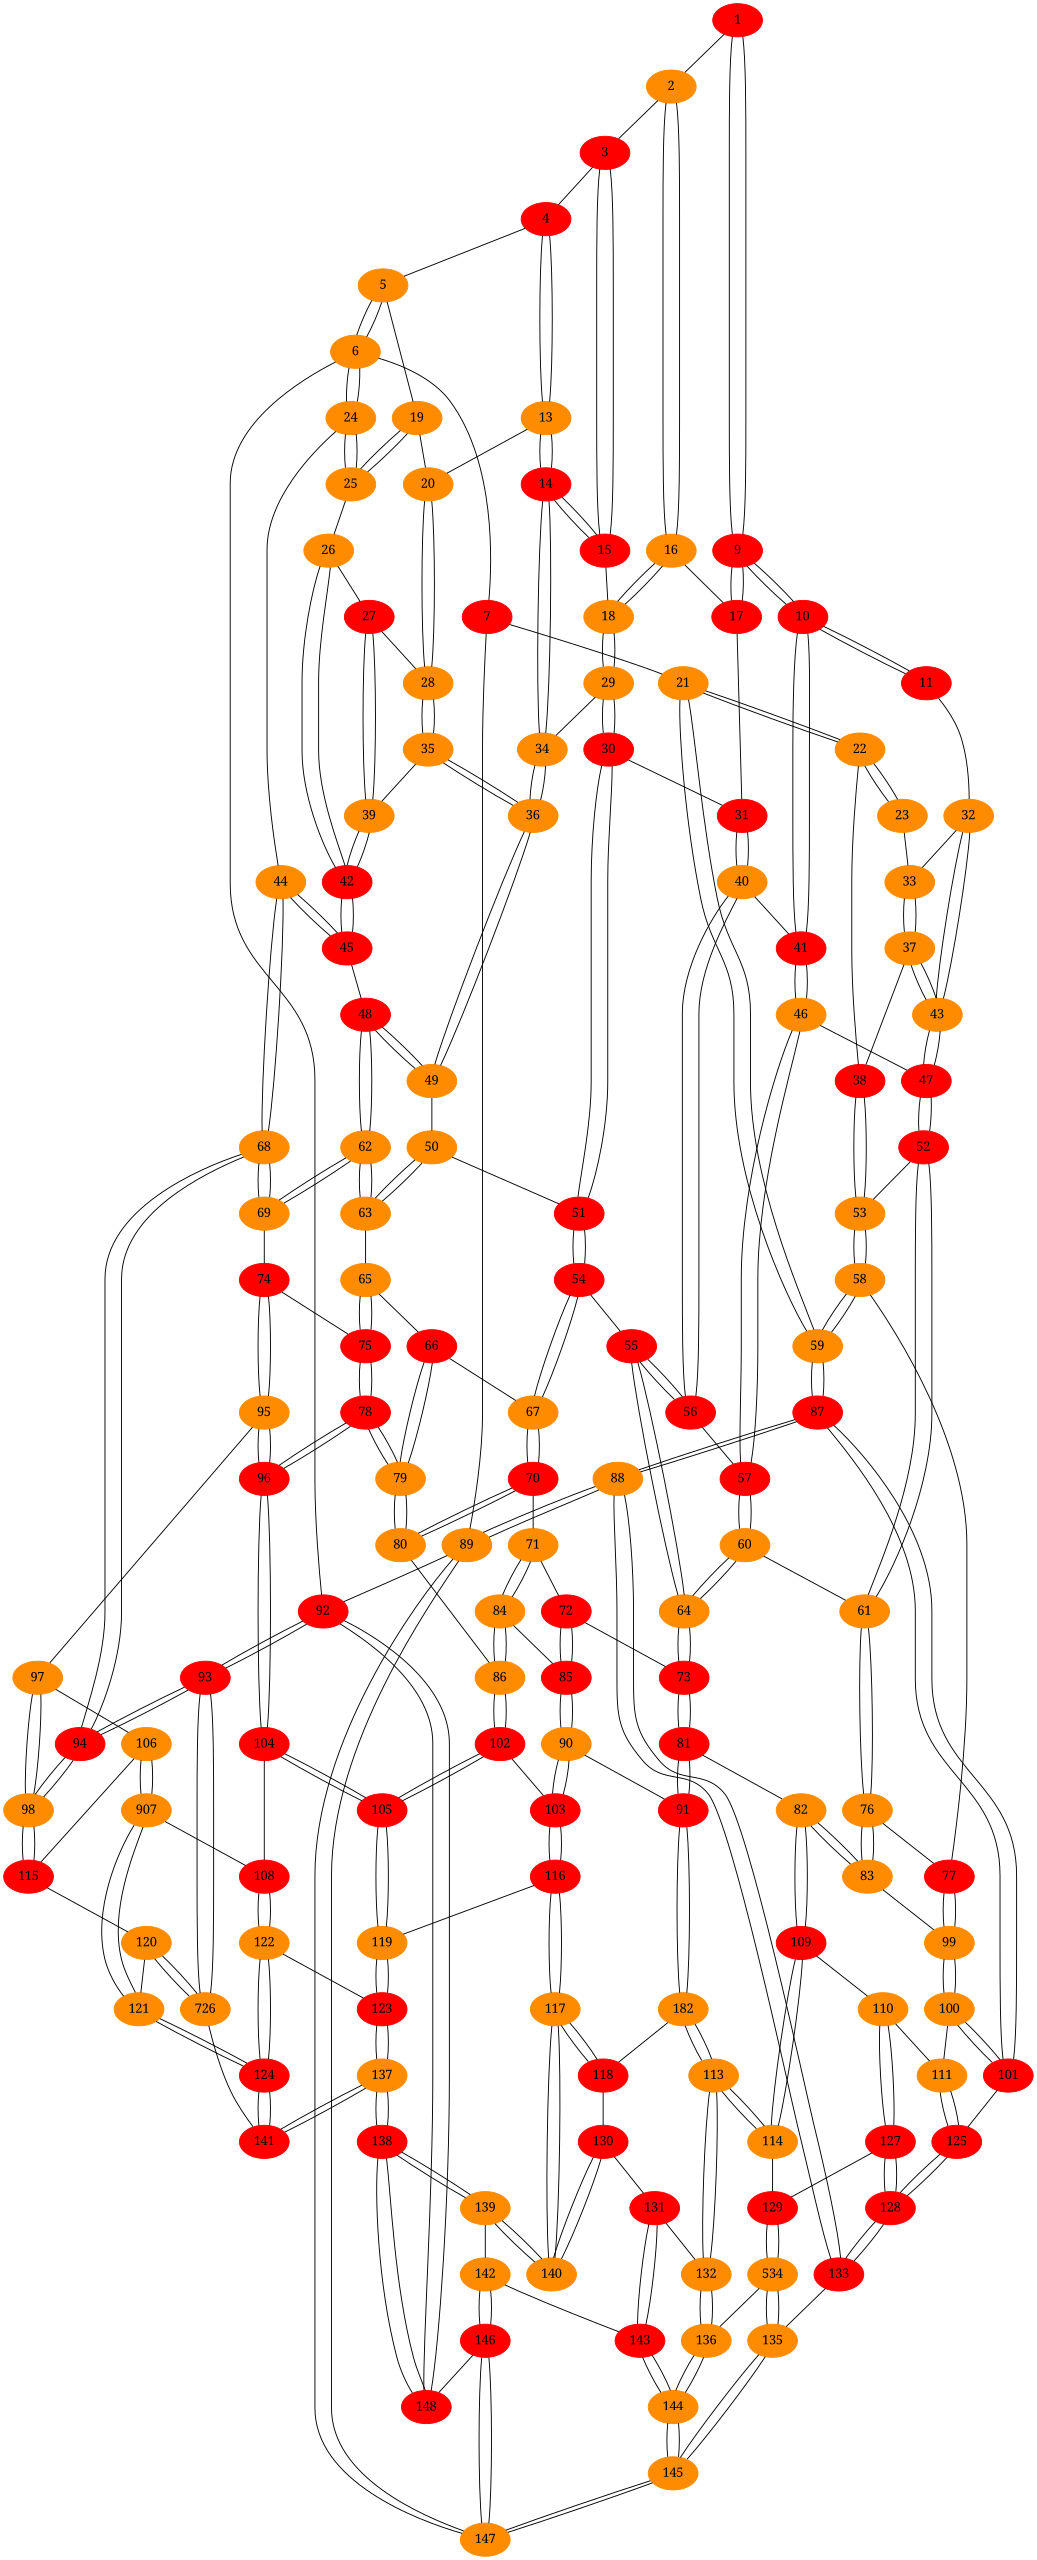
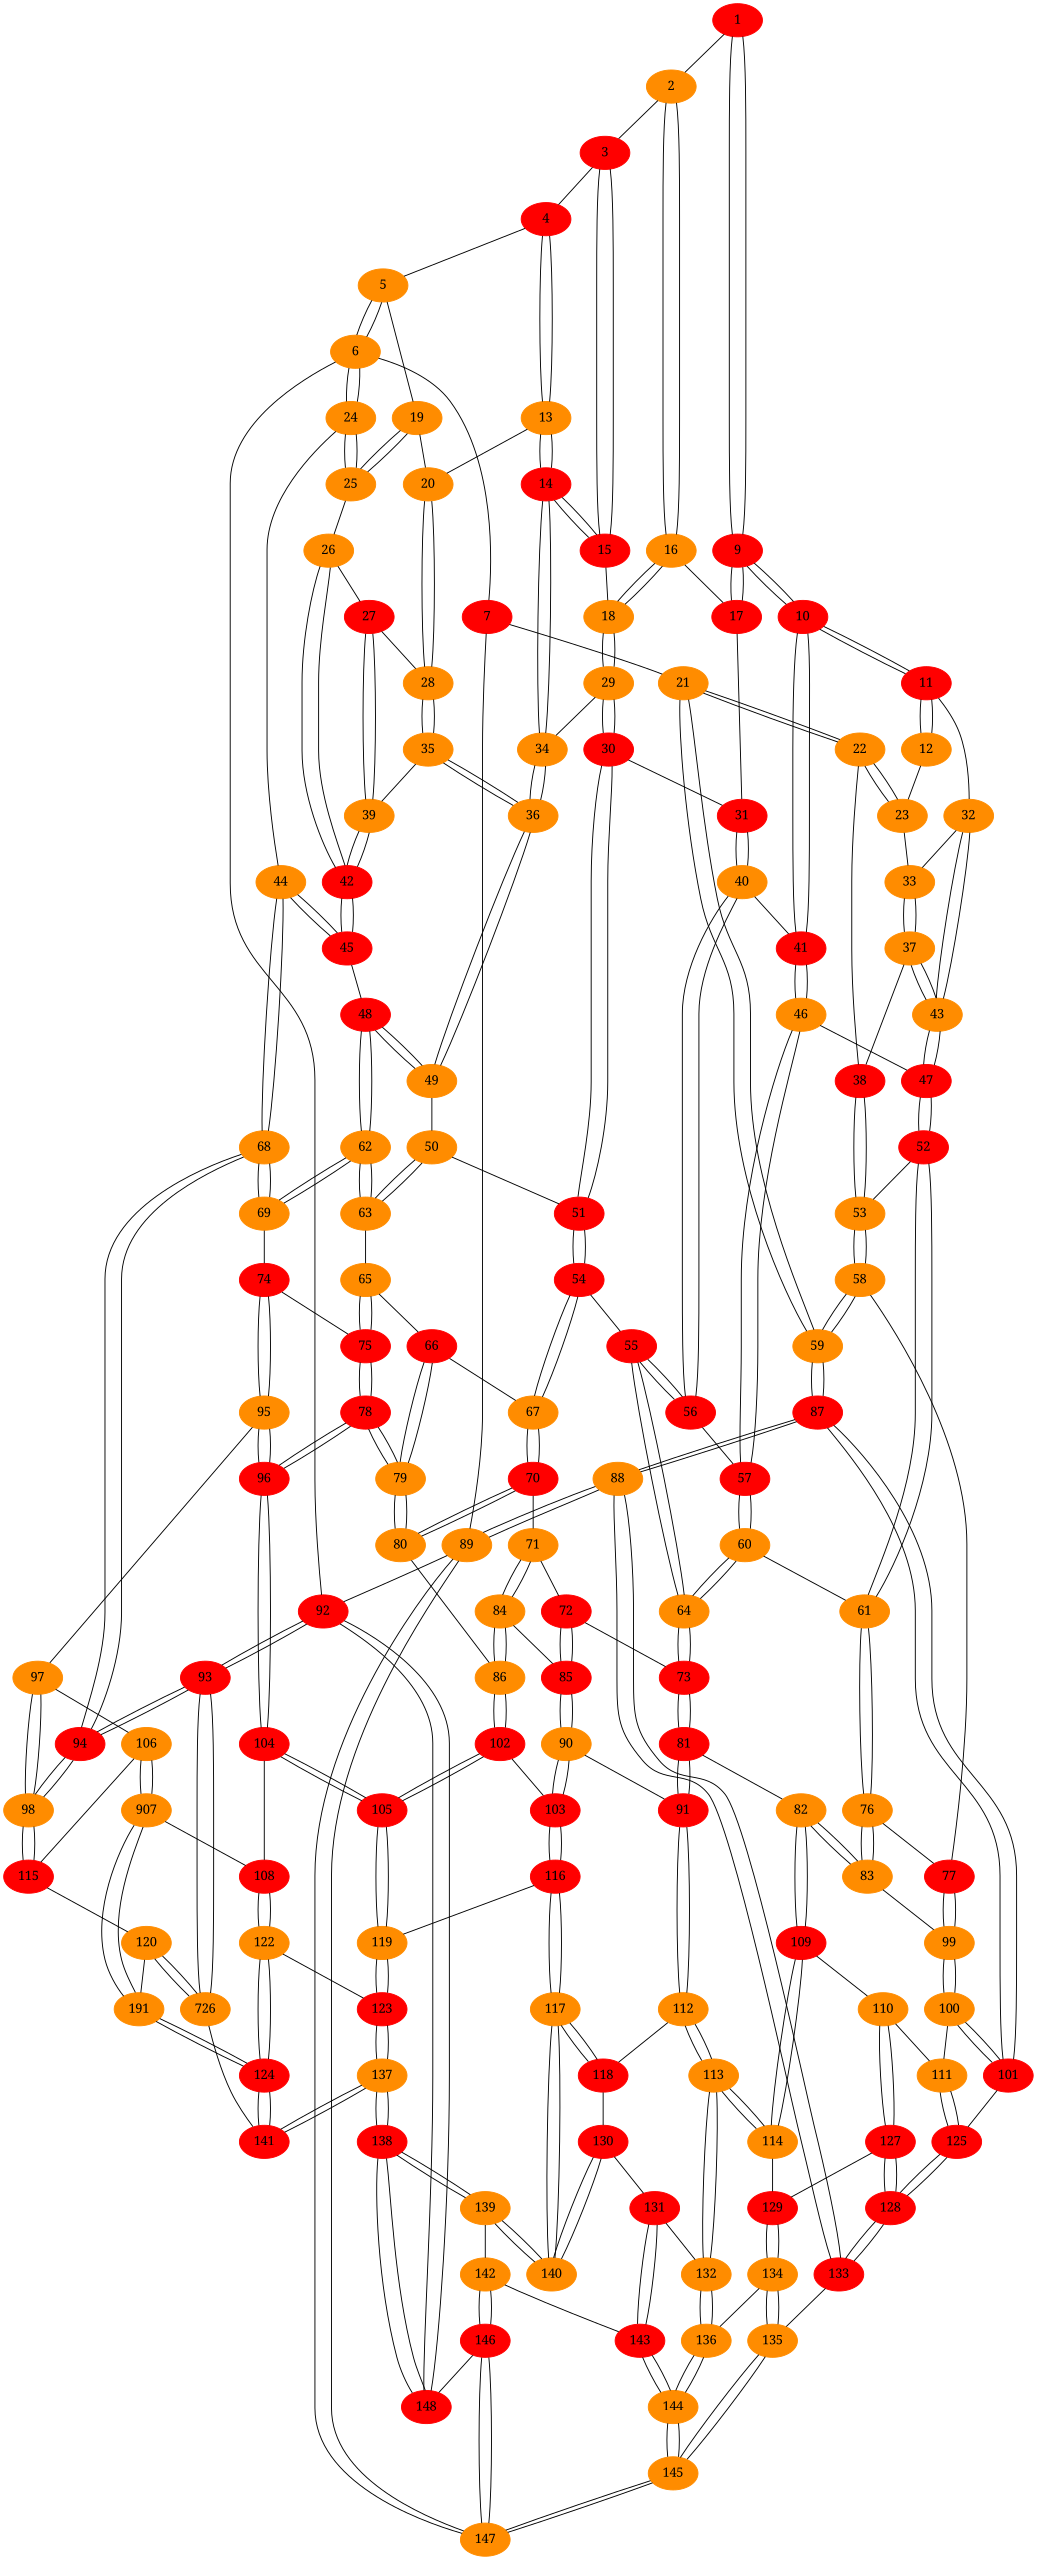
none -> (926, 750)
(139, 2009) -> (139, 2009)
(683, 2009) -> (683, 2009)
(773, 2274) -> (773, 2274)
